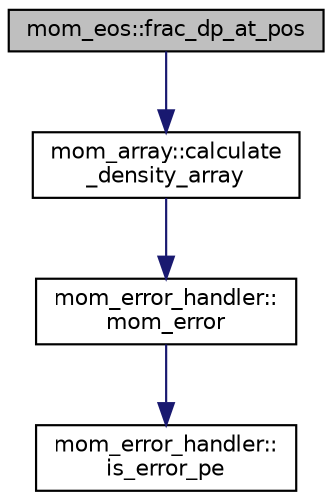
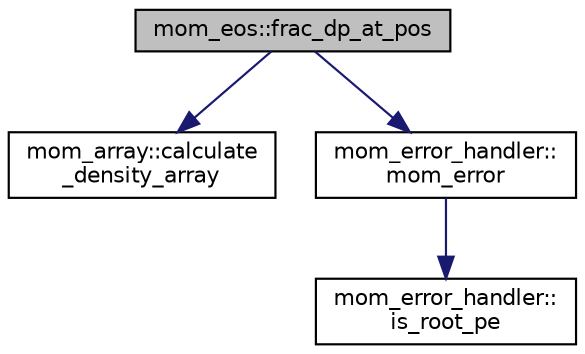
(166, 227) -> (354, 85)
(166, 458) -> (446, 312)
